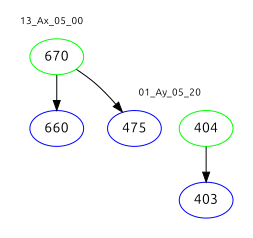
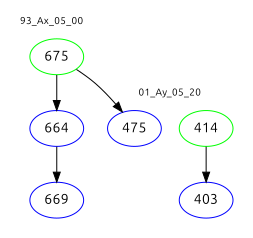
(52, 21) -> (52, 21)
(57, 57) -> (57, 57)
(57, 128) -> (57, 128)
(206, 128) -> (206, 128)
none -> (57, 200)
